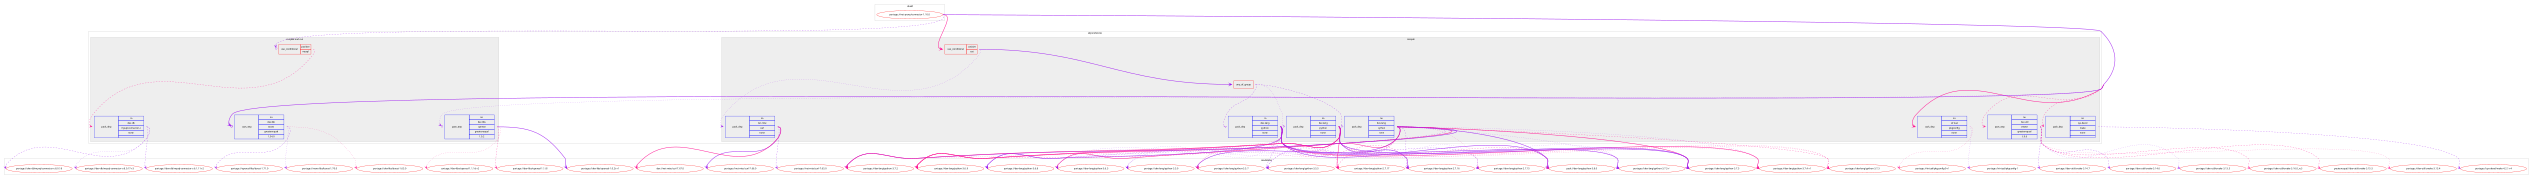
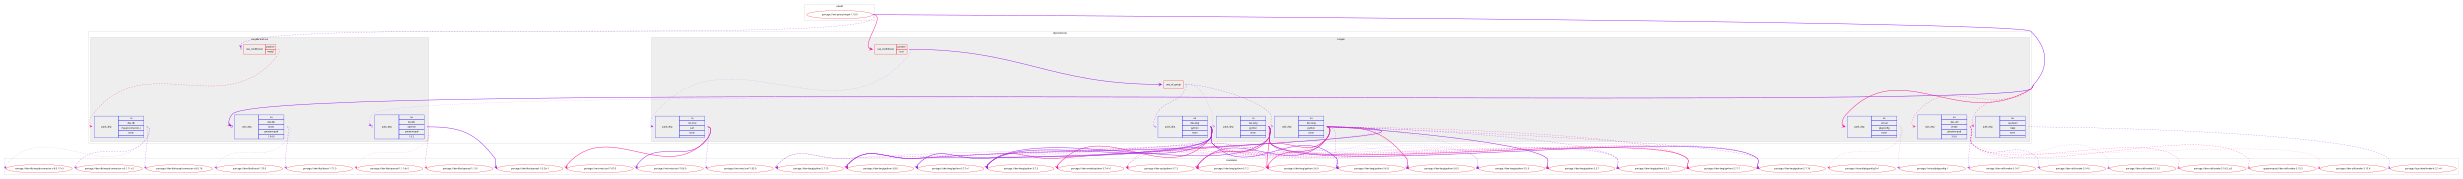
(910, 15) -> (840, 15)
(250, 169) -> (320, 169)
(320, 169) -> (250, 169)
(390, 169) -> none
(670, 169) -> (600, 169)
(1582, 169) -> (881, 169)
(1792, 169) -> (1091, 169)
(1862, 169) -> (1161, 169)
